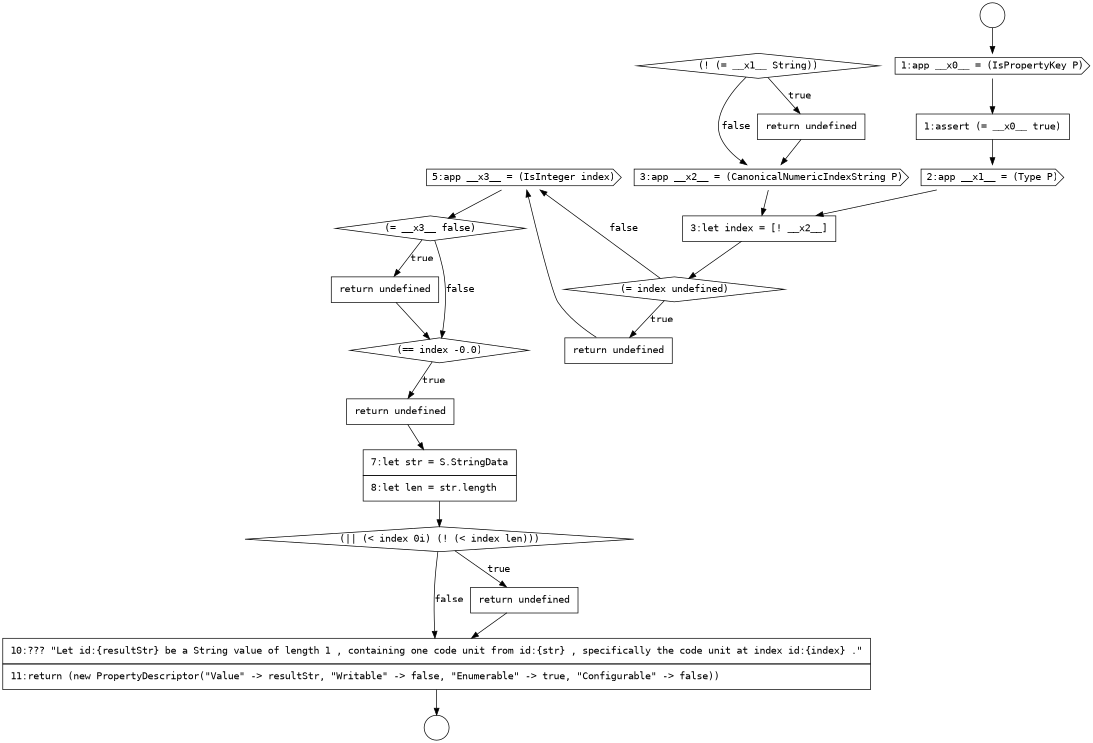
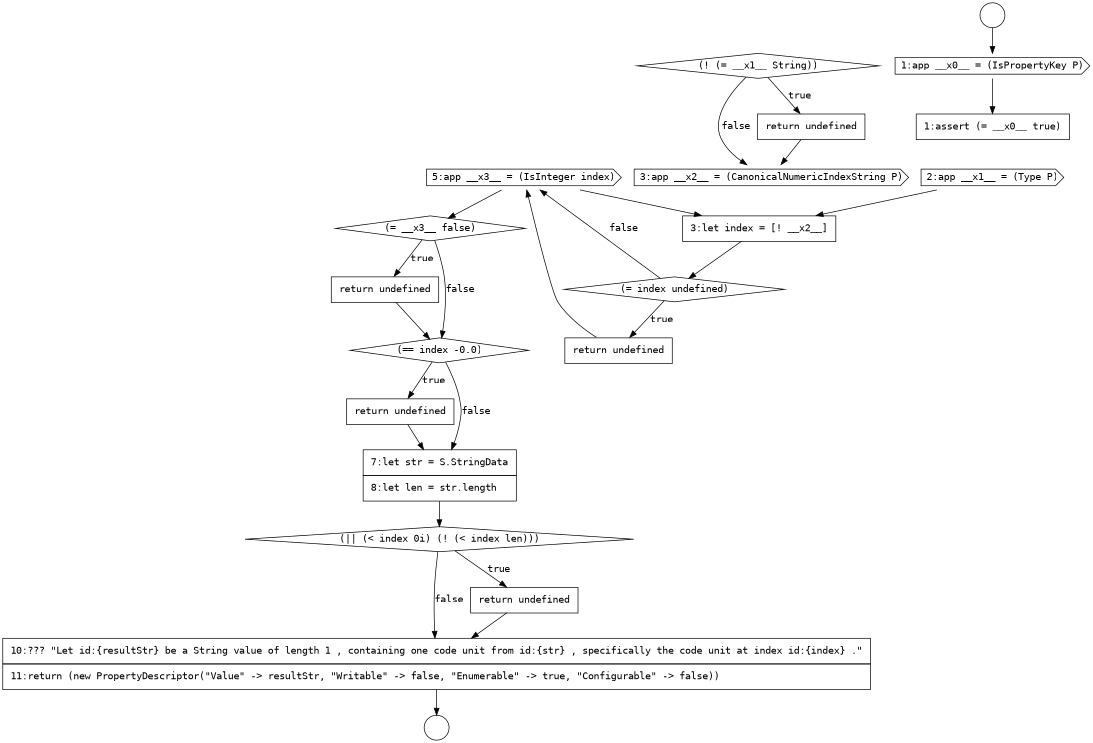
(992, 148) -> none
(766, 199) -> (637, 202)
none -> (460, 402)
